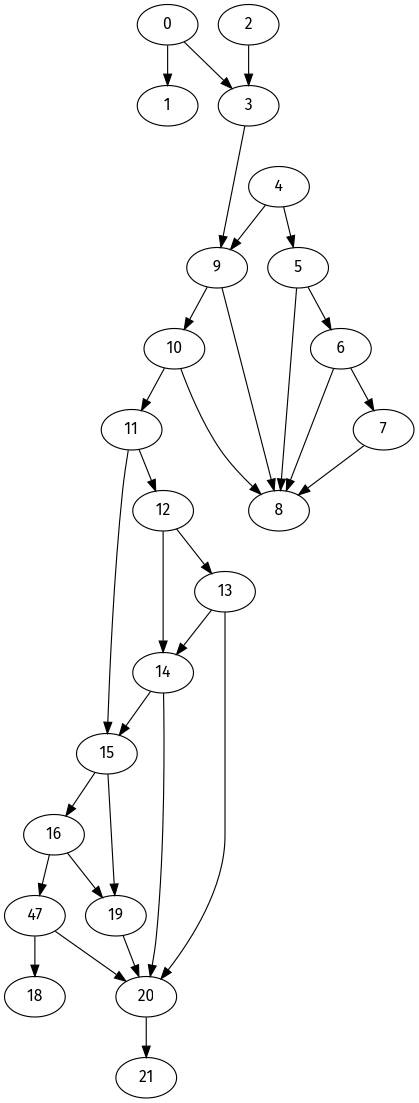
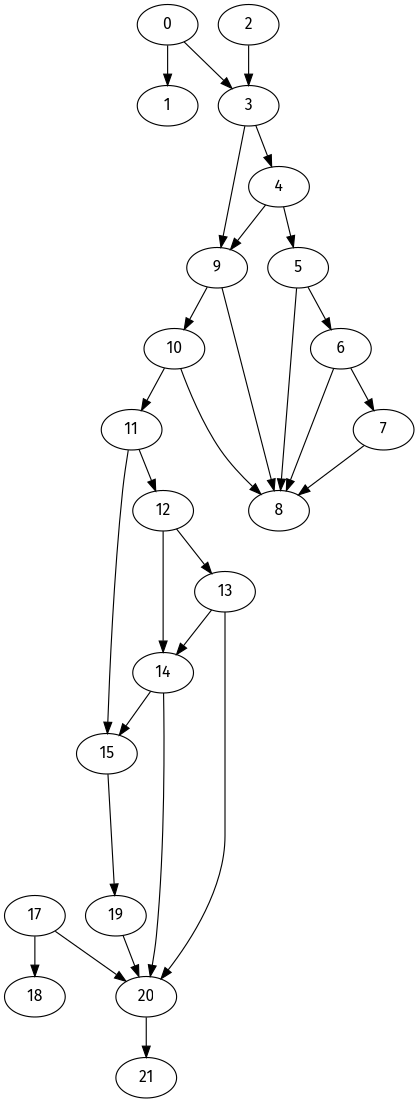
none -> (262, 141)
(54, 835) -> none
(35, 916) -> (35, 916)
